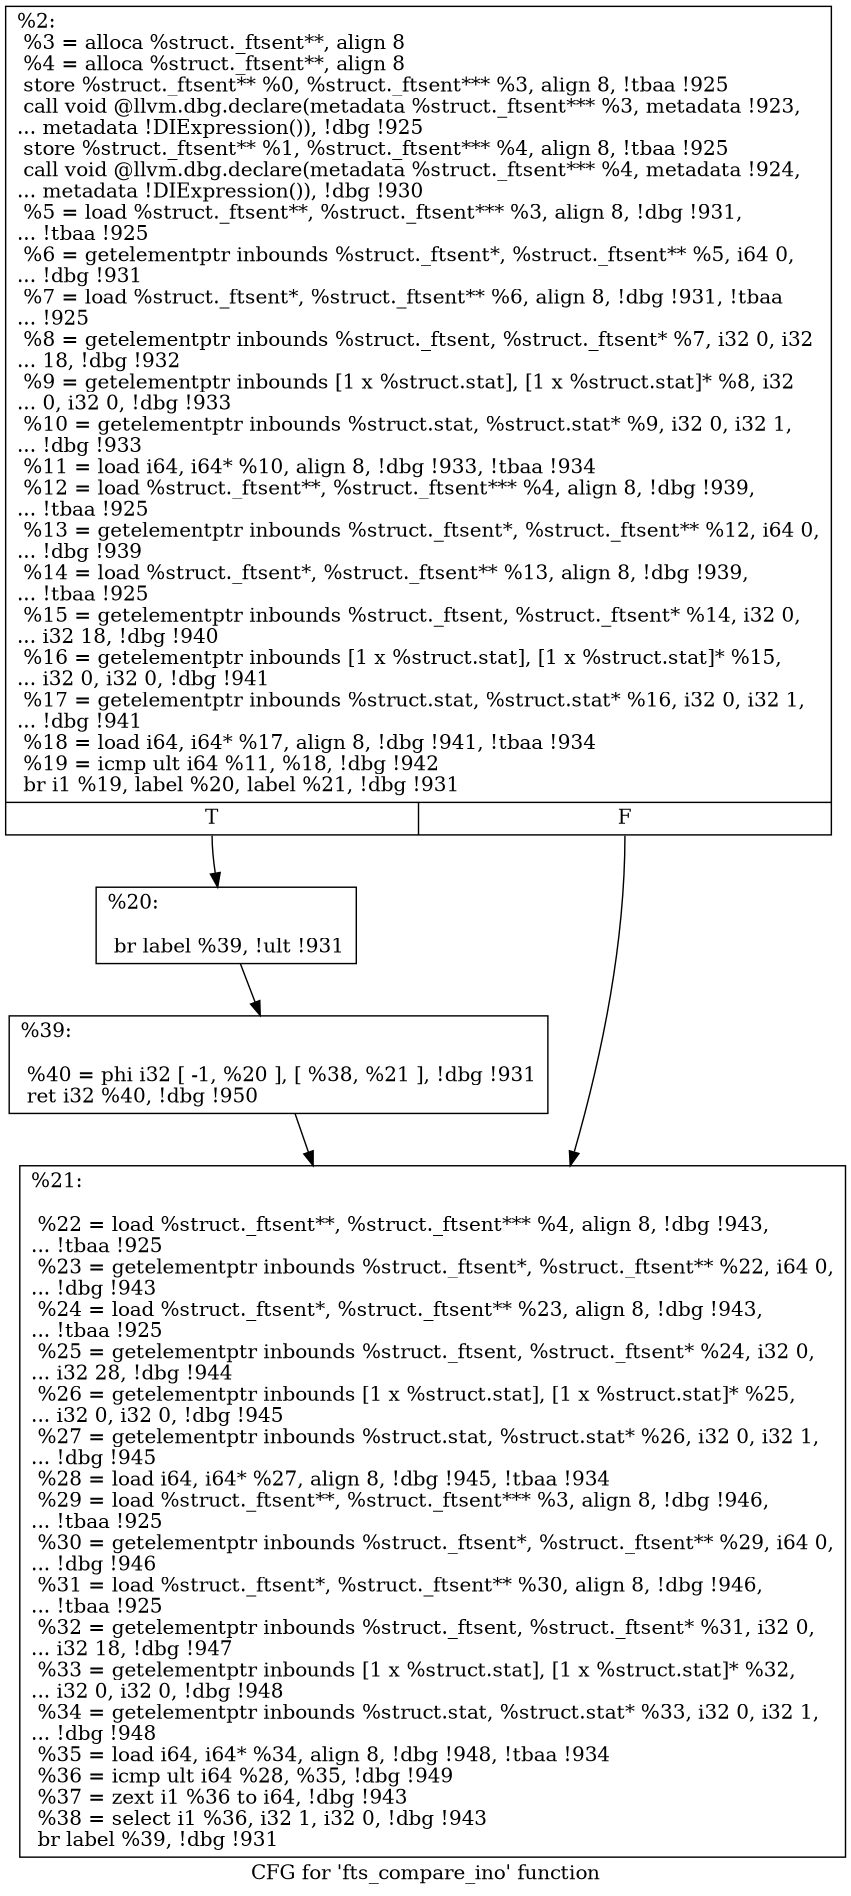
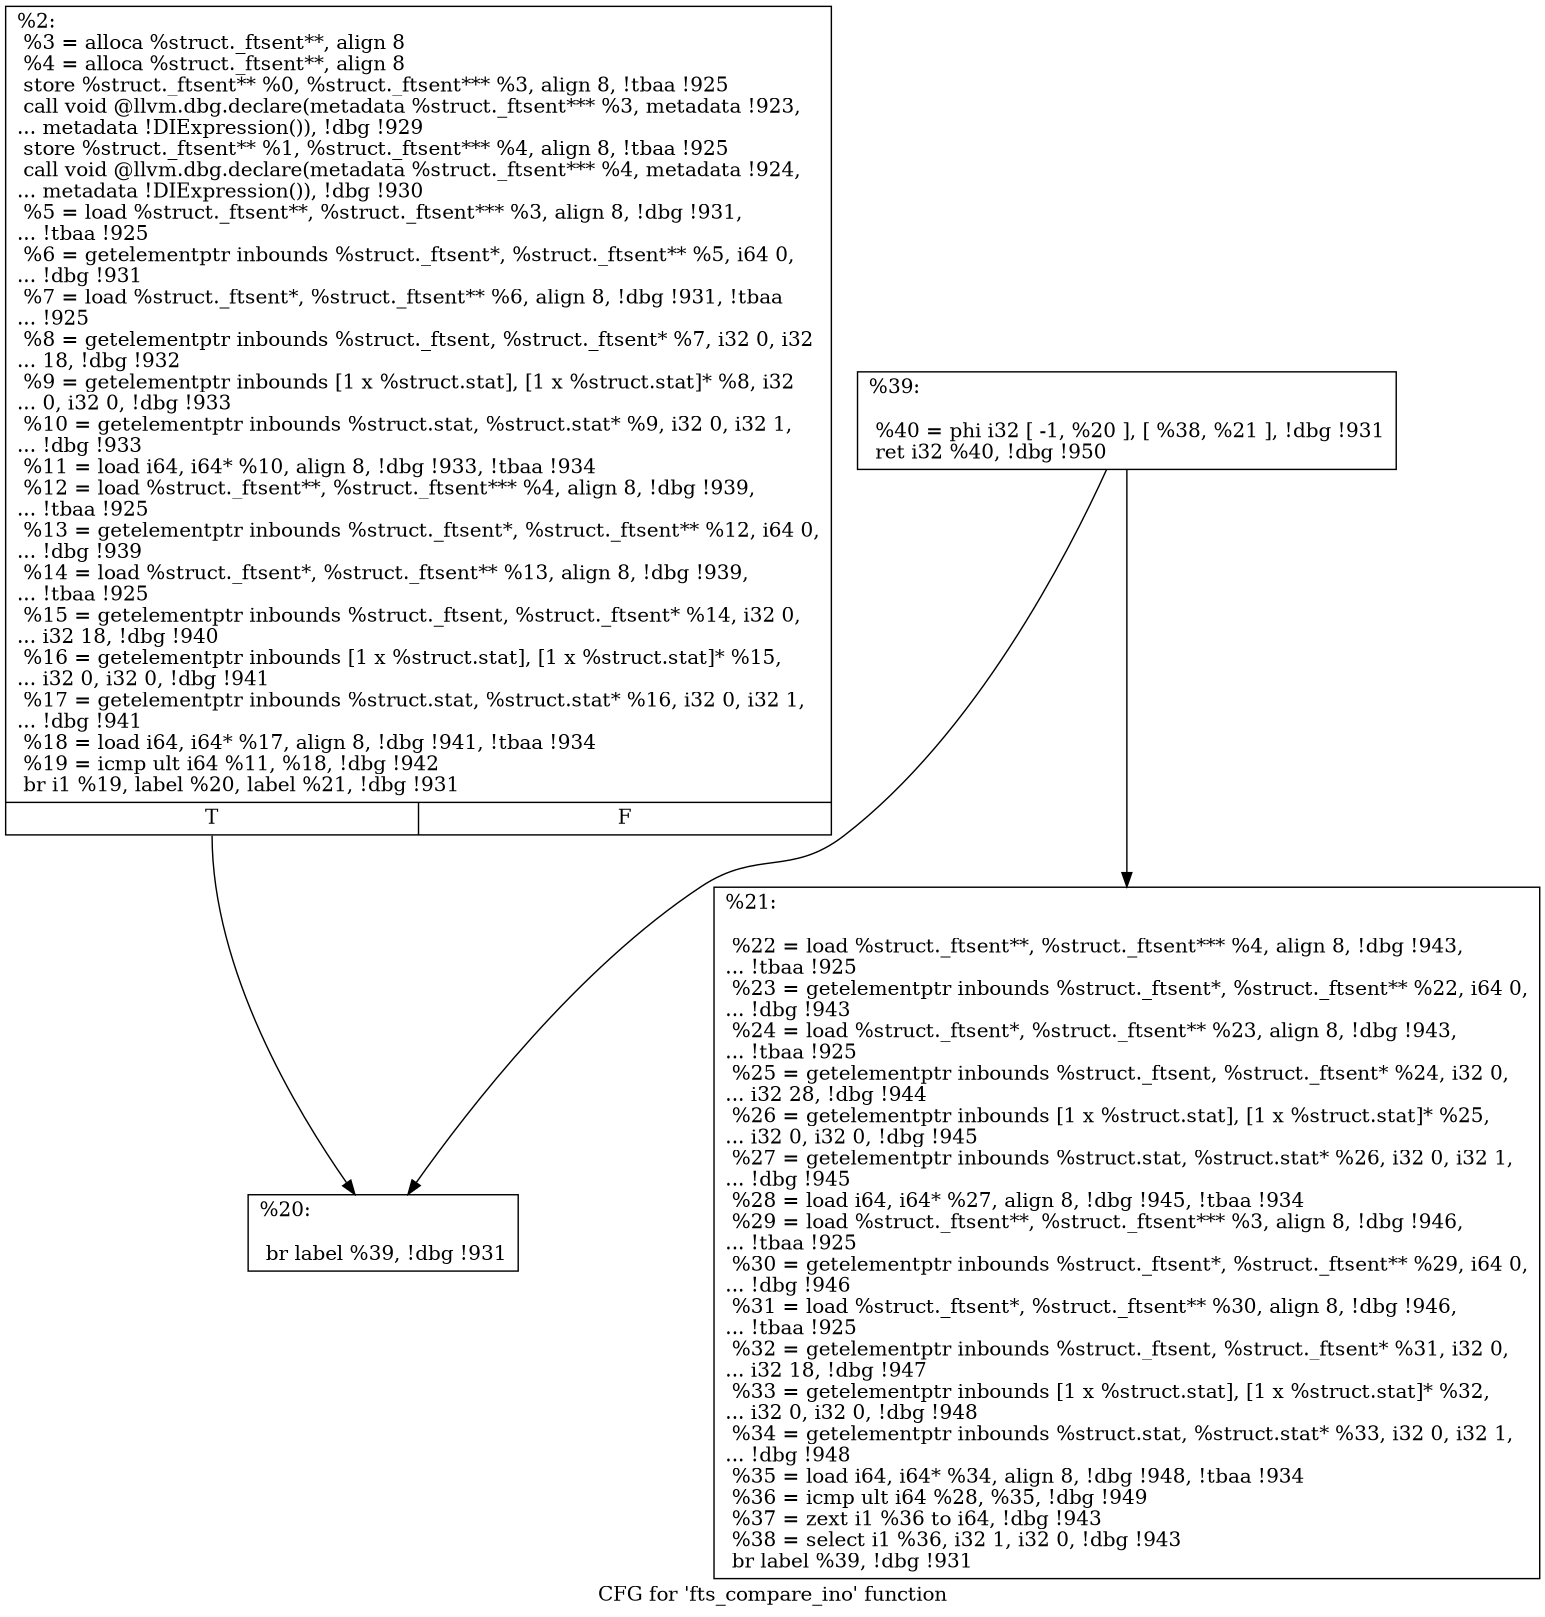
(221, 128) -> (221, 128)
(226, 947) -> (383, 1254)
(248, 983) -> (794, 859)
(610, 995) -> none
